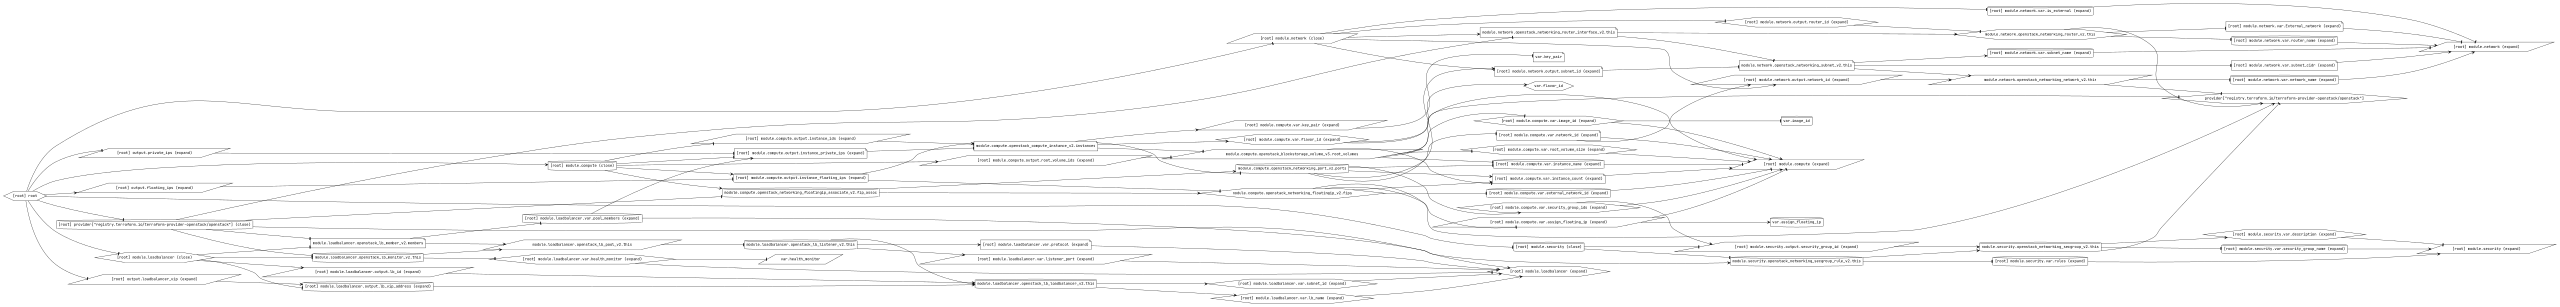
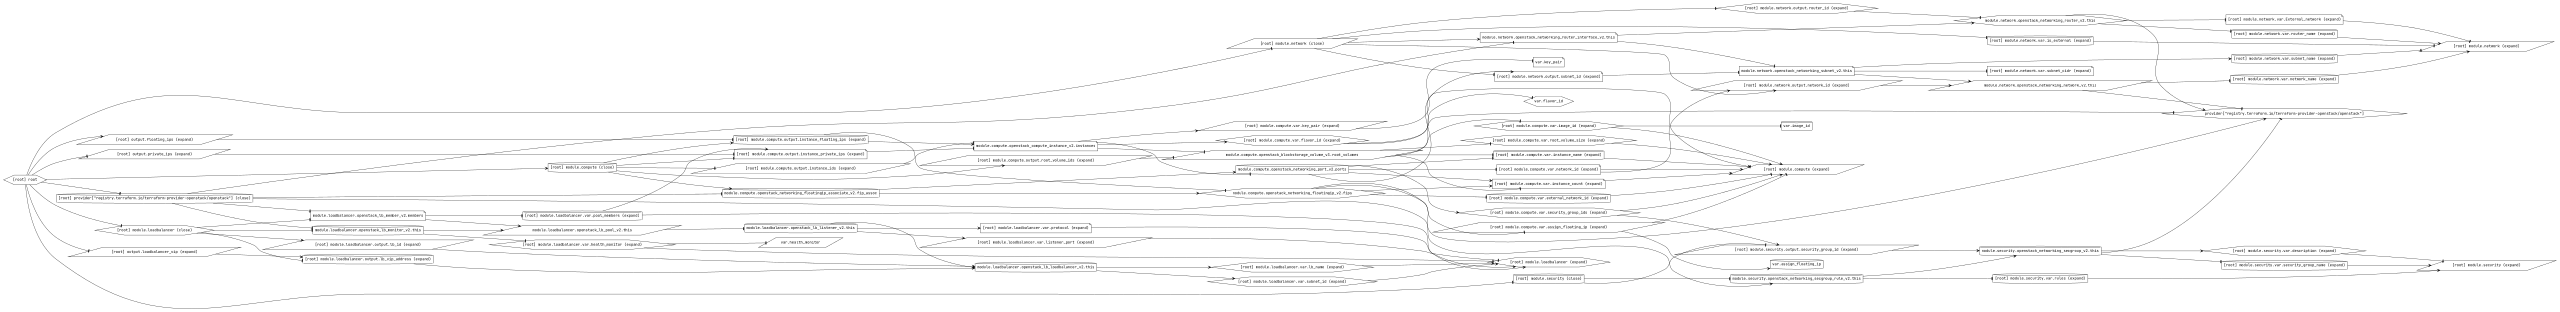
(2393, 58) -> none
(1434, 94) -> (1432, 110)
